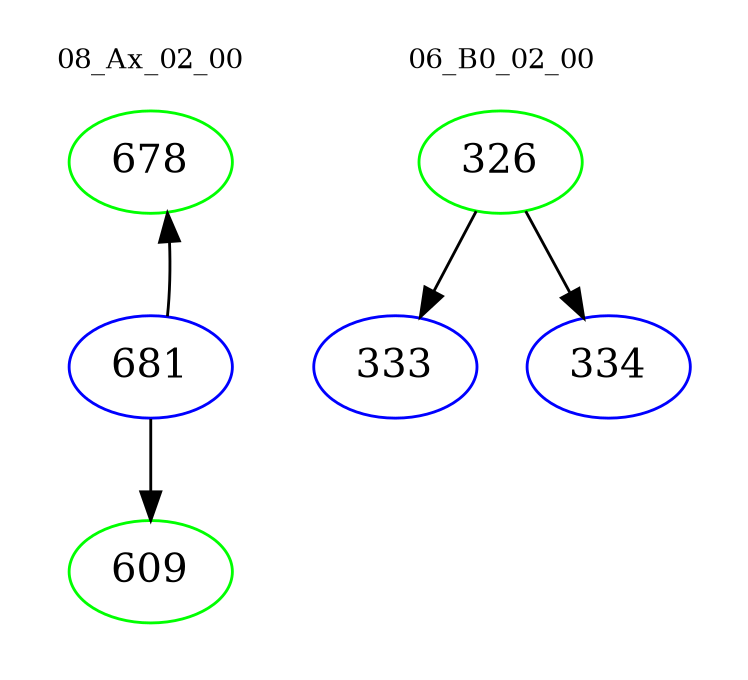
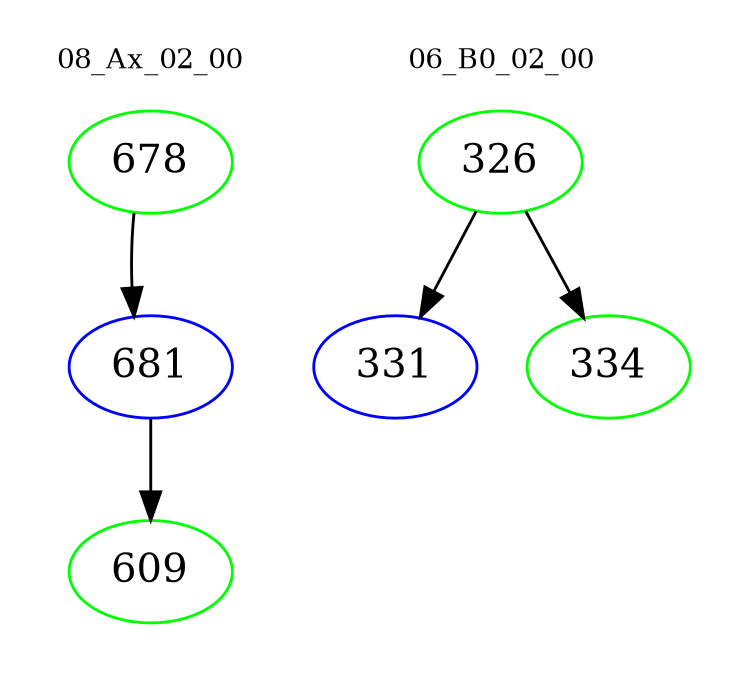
(170, 279) -> (132, 250)
(395, 367) -> (395, 367)
(609, 367) -> (609, 367)
